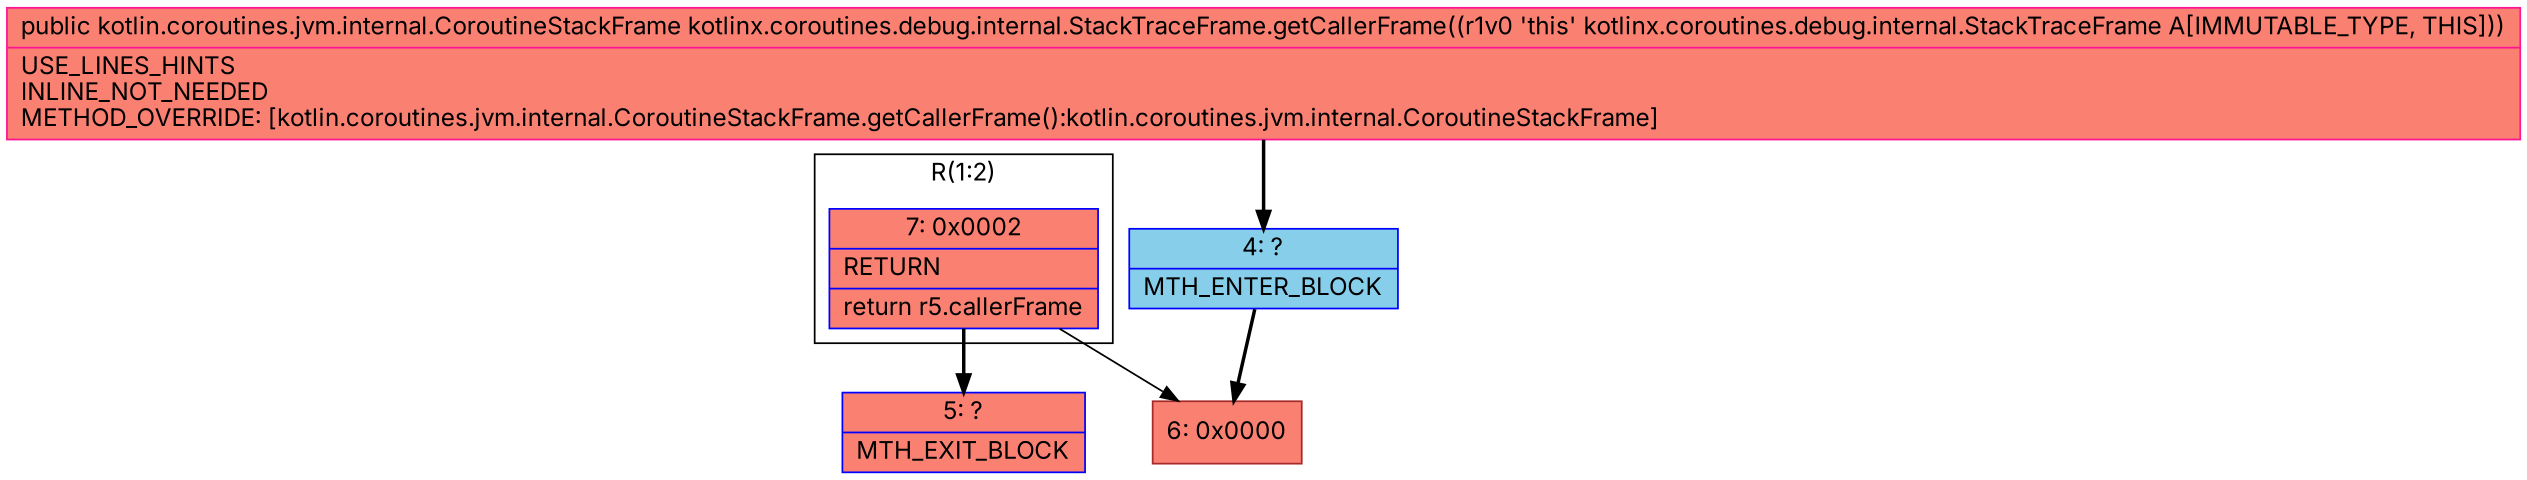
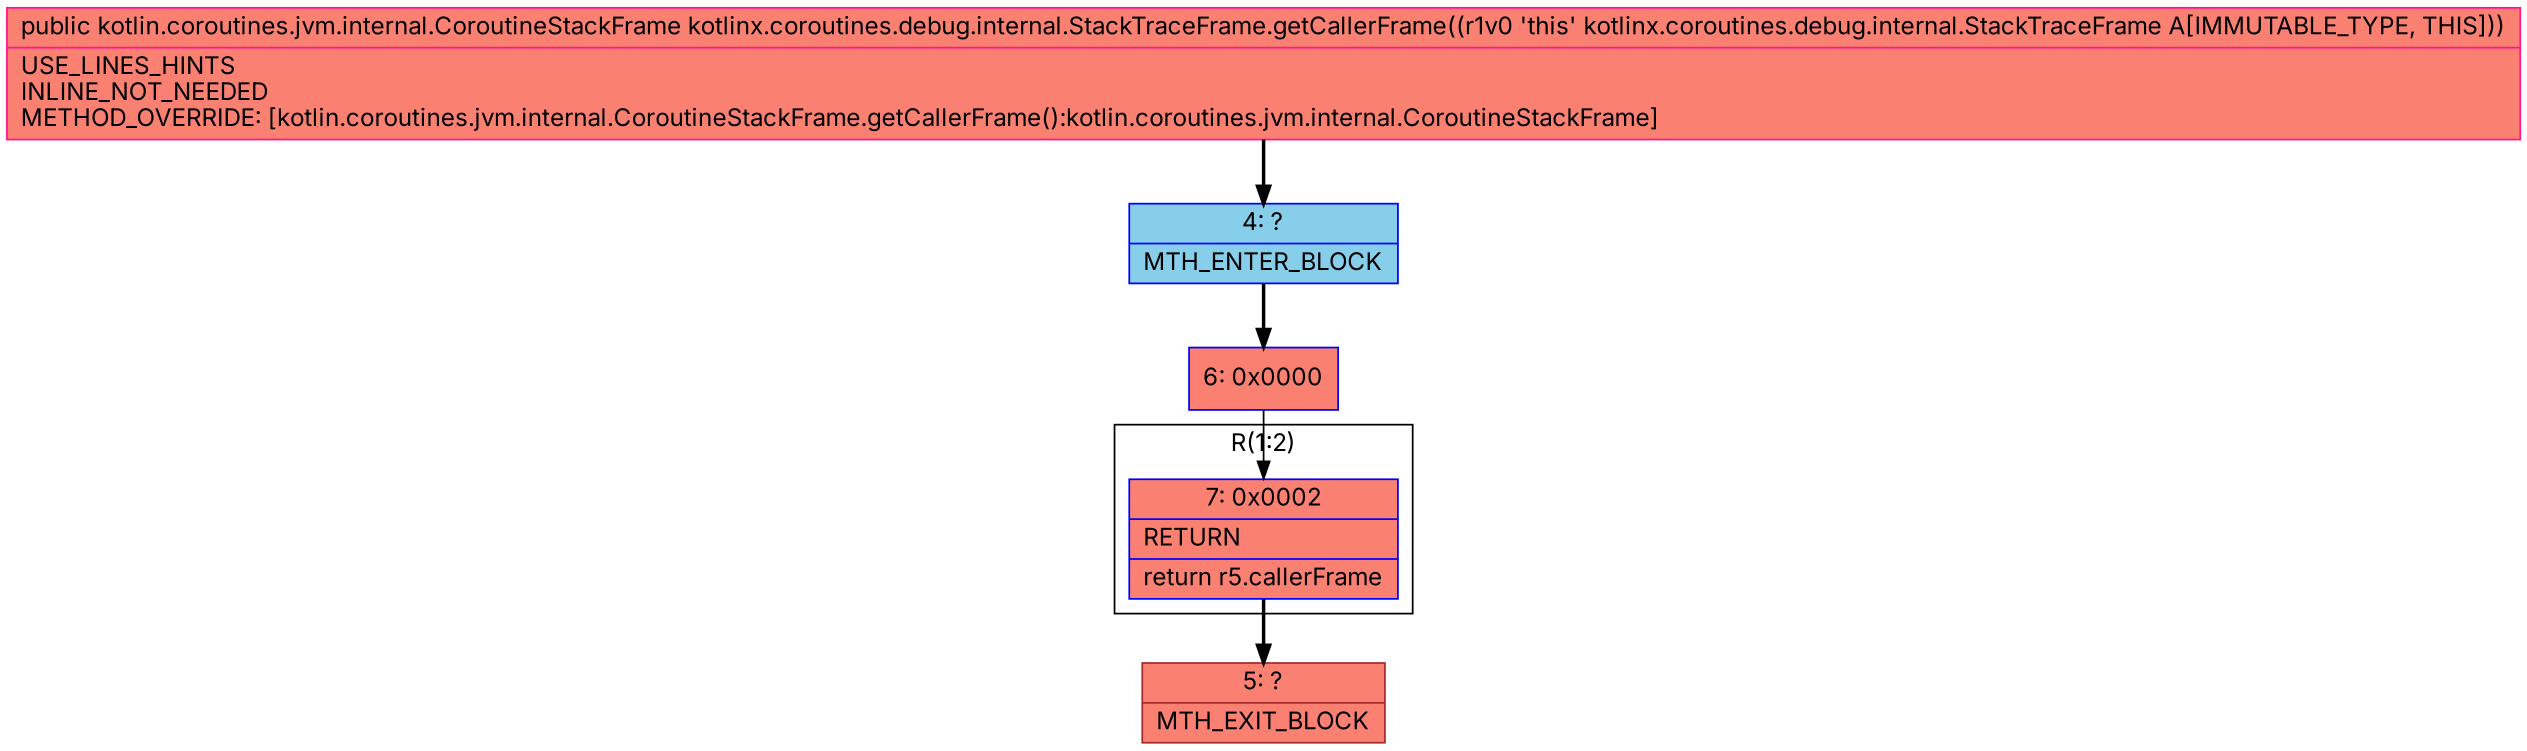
(1111, 360) -> (1264, 436)
(964, 432) -> (1264, 703)
(1227, 432) -> (1264, 379)
